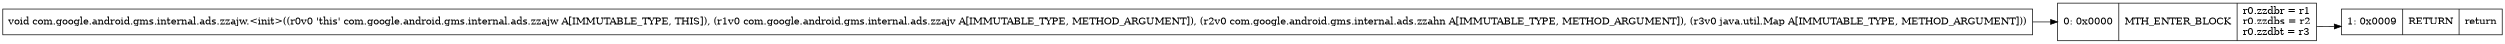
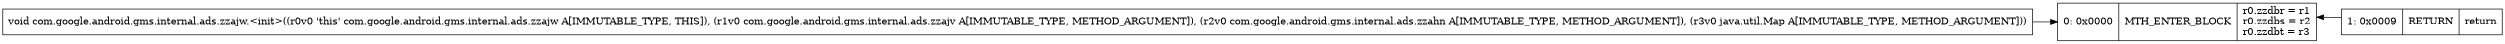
(2326, 27) -> (2333, 17)
